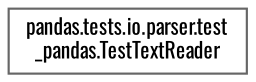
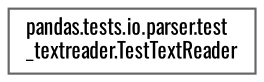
(128, 41) -> (132, 41)
